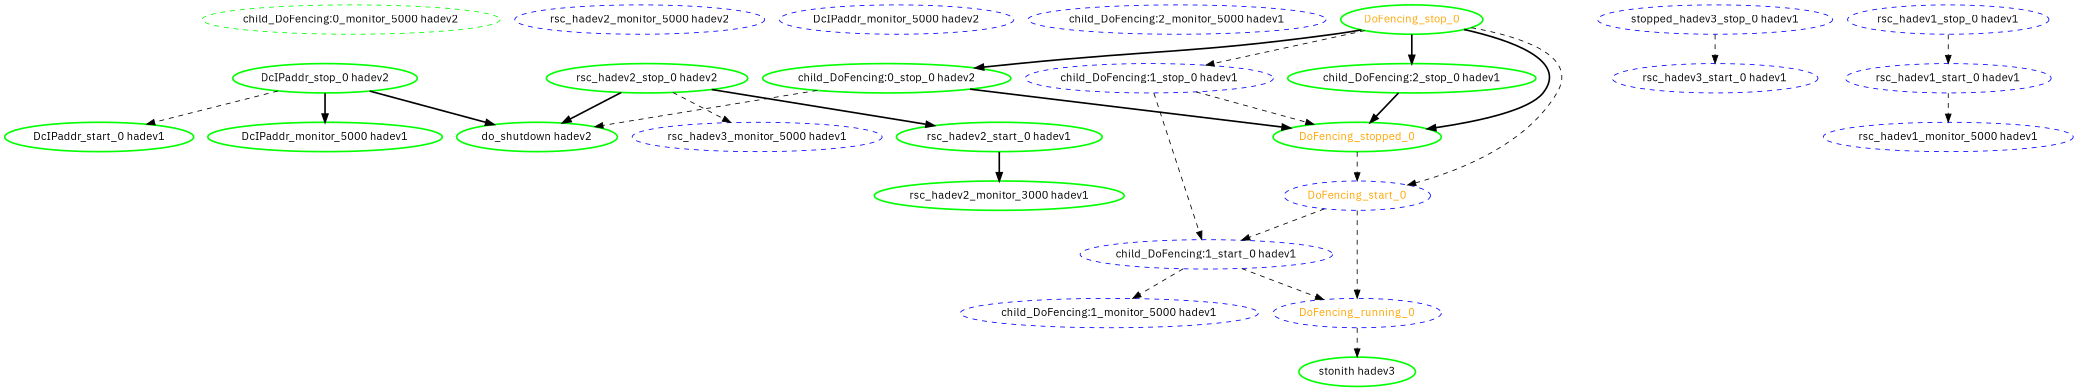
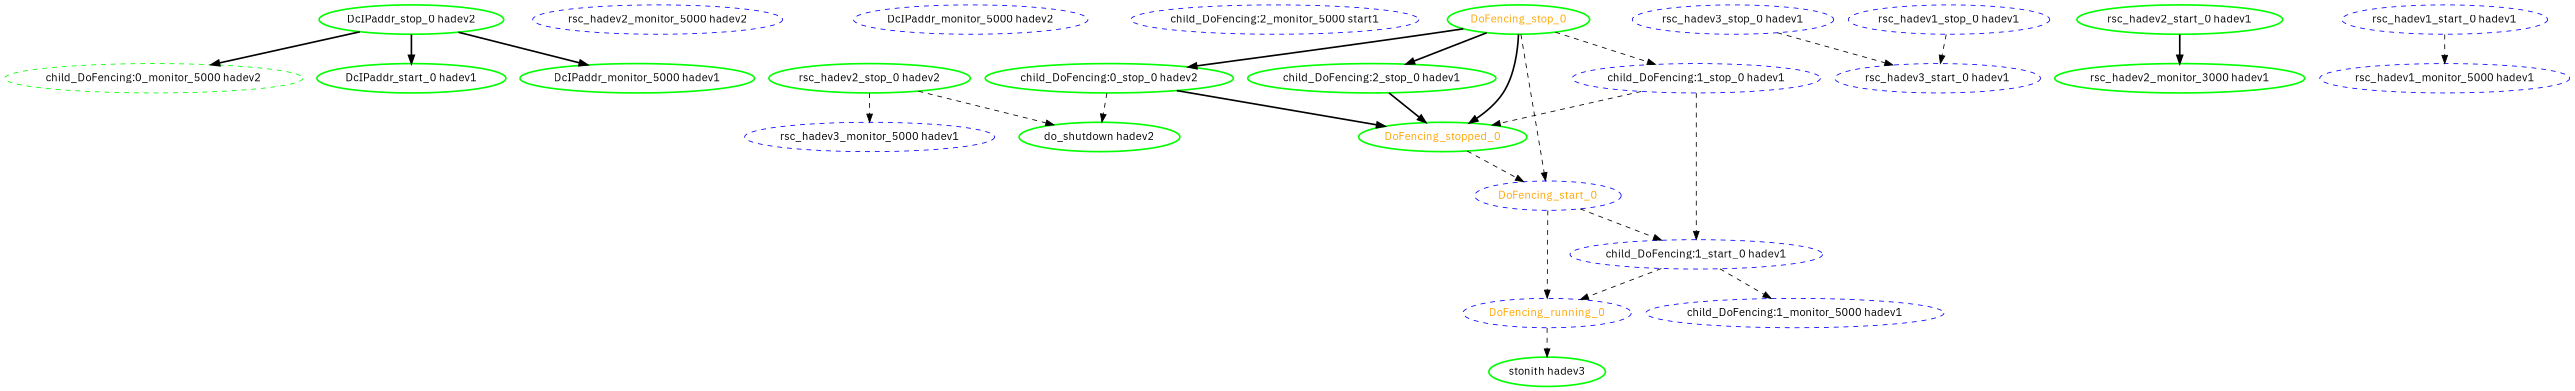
(1177, 20) -> (1275, 20)
(1715, 20) -> (1733, 20)
(1948, 45) -> (1944, 45)
(596, 106) -> (982, 107)
(216, 107) -> (411, 45)
(428, 107) -> (290, 47)
(819, 107) -> none
